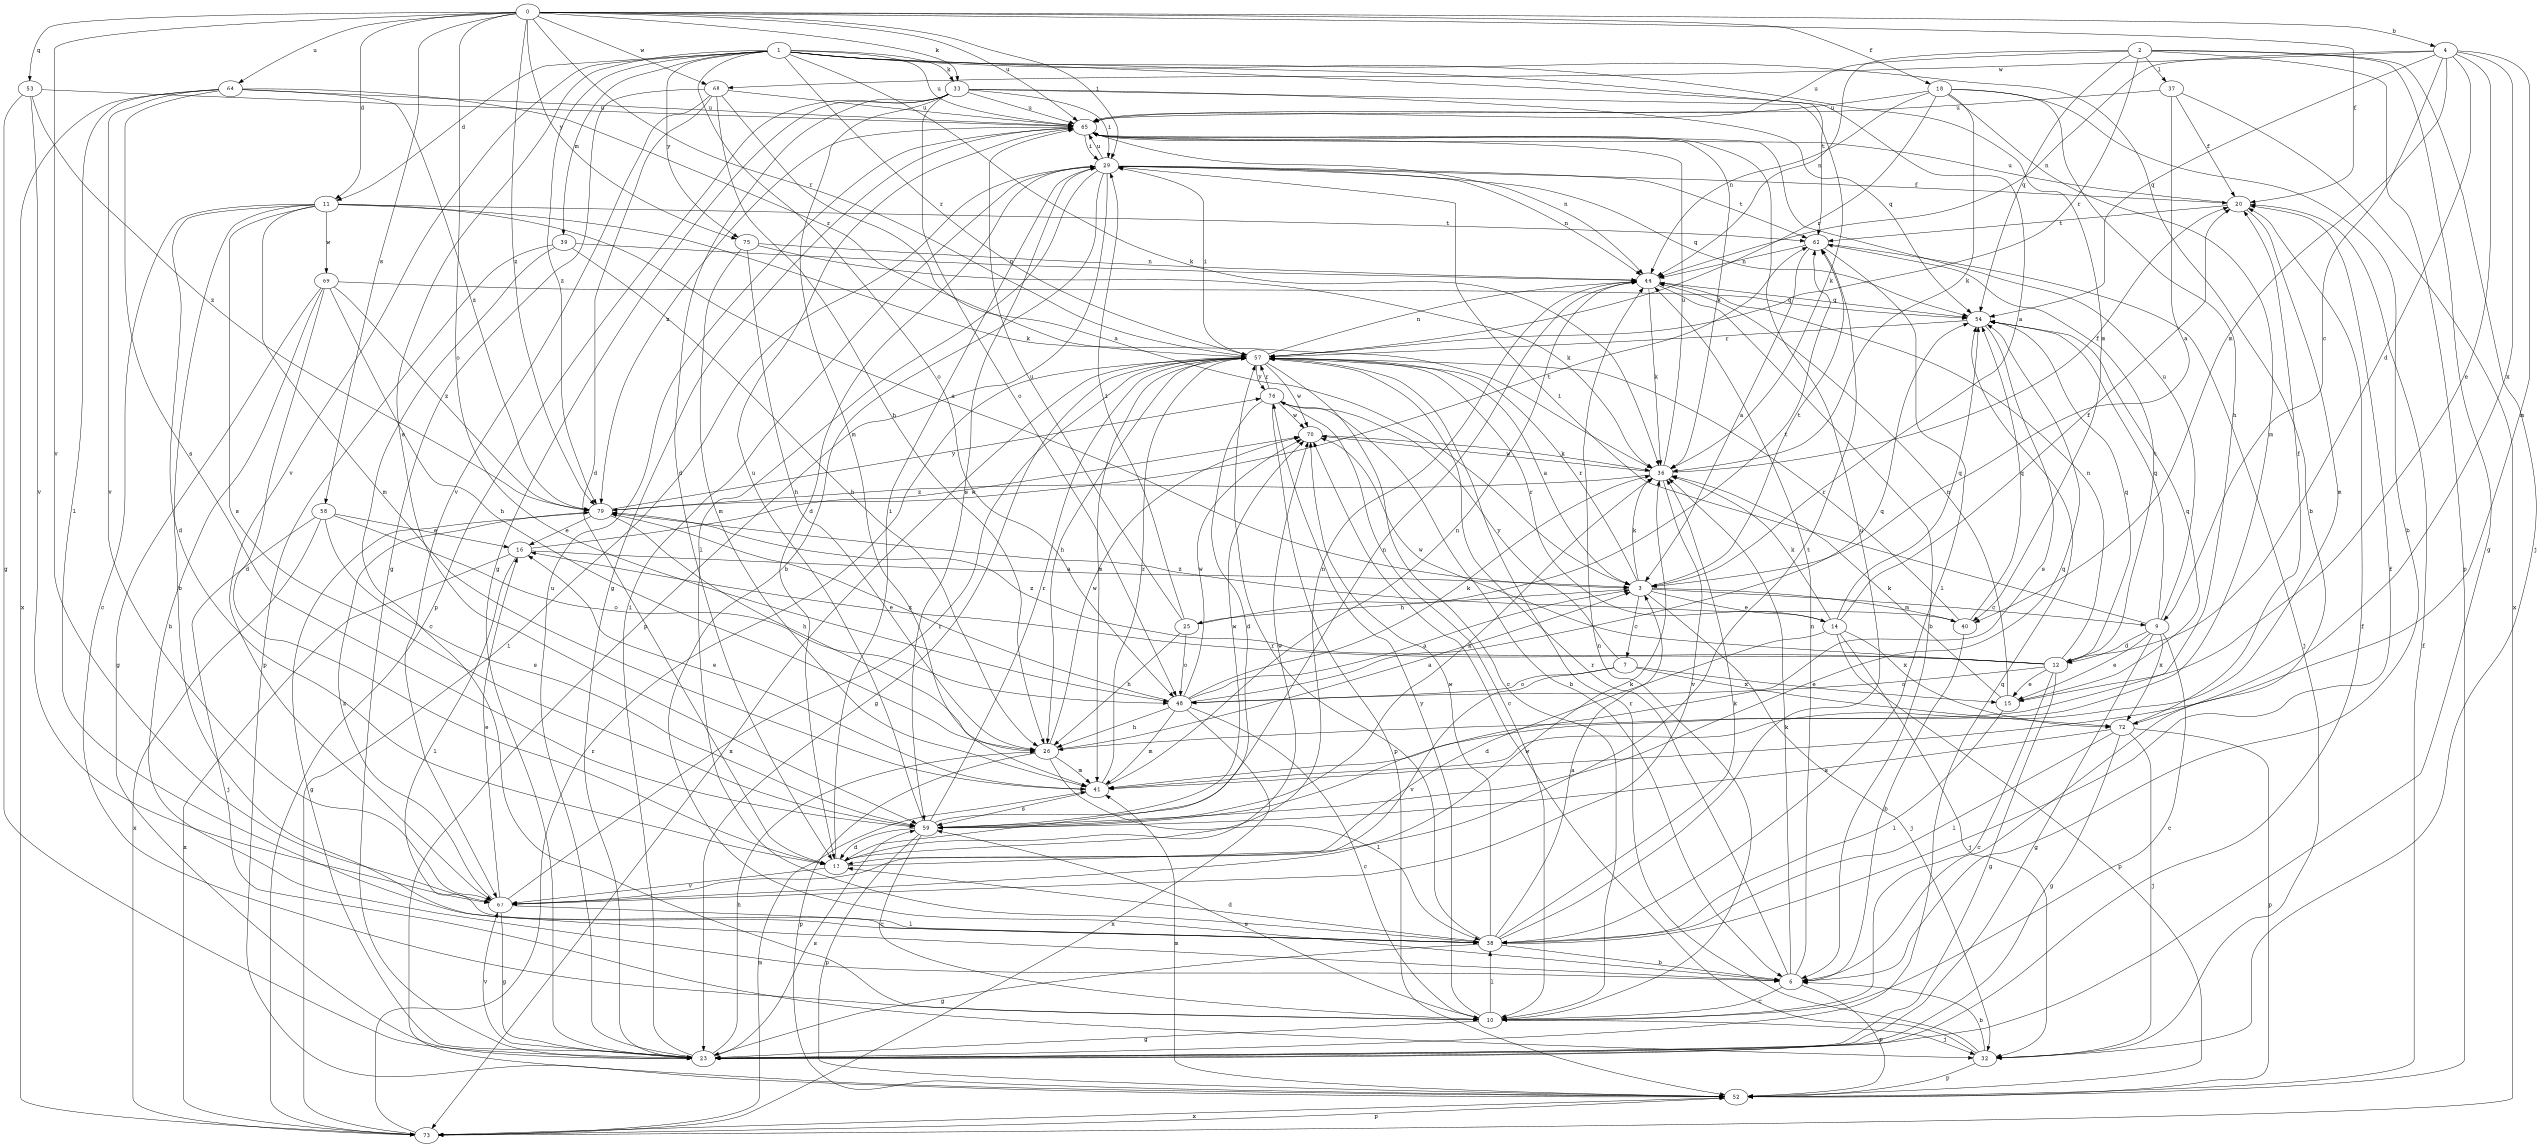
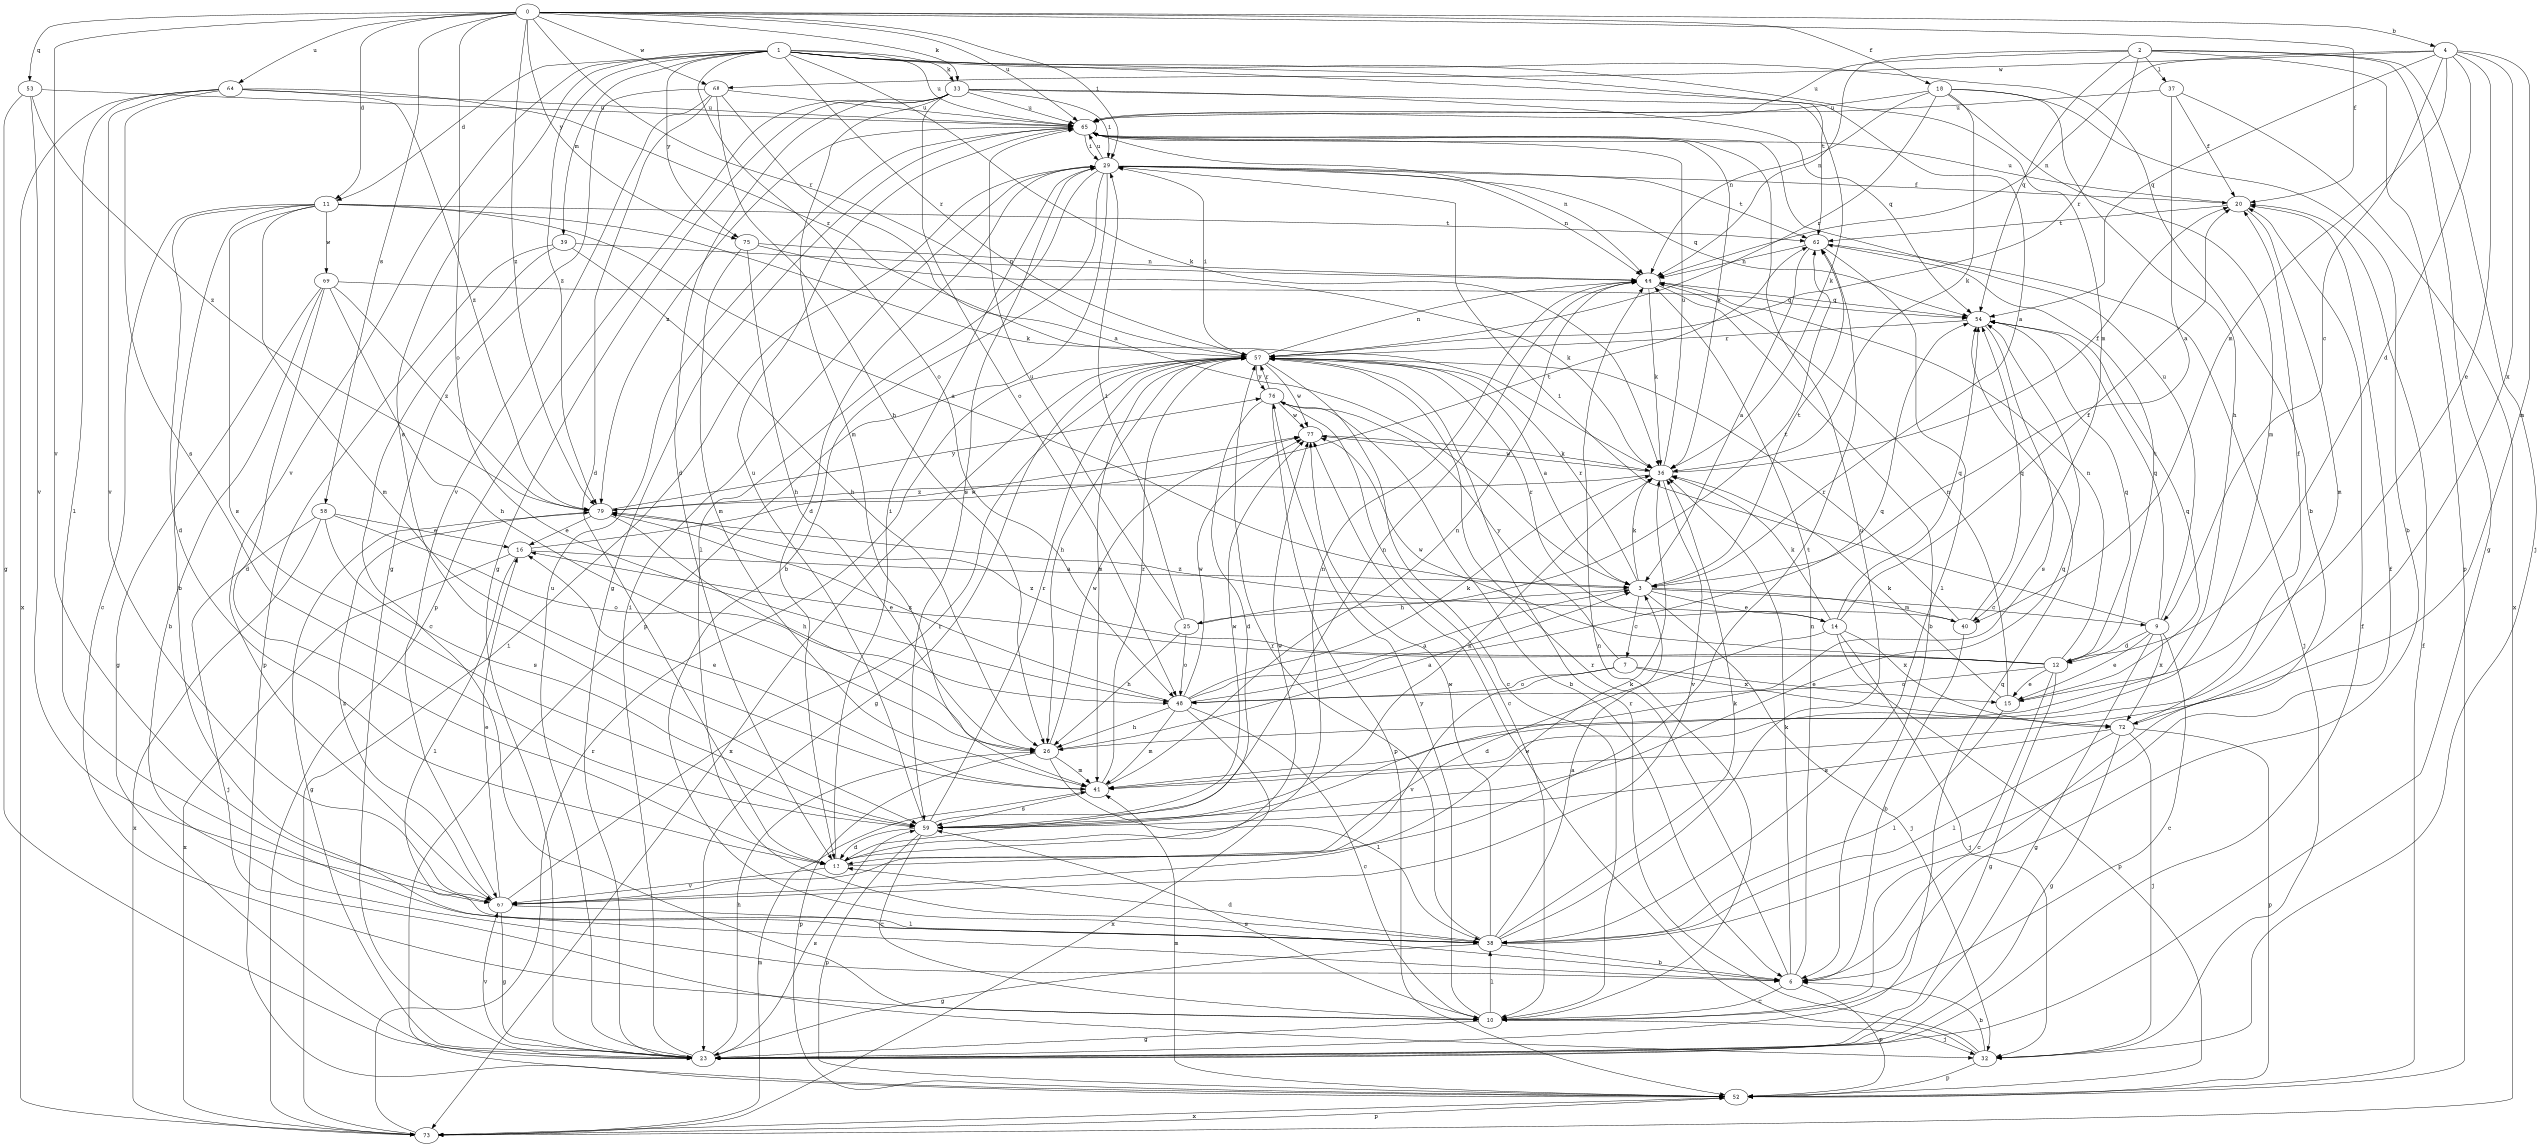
(1310, 435) -> (1310, 435)
